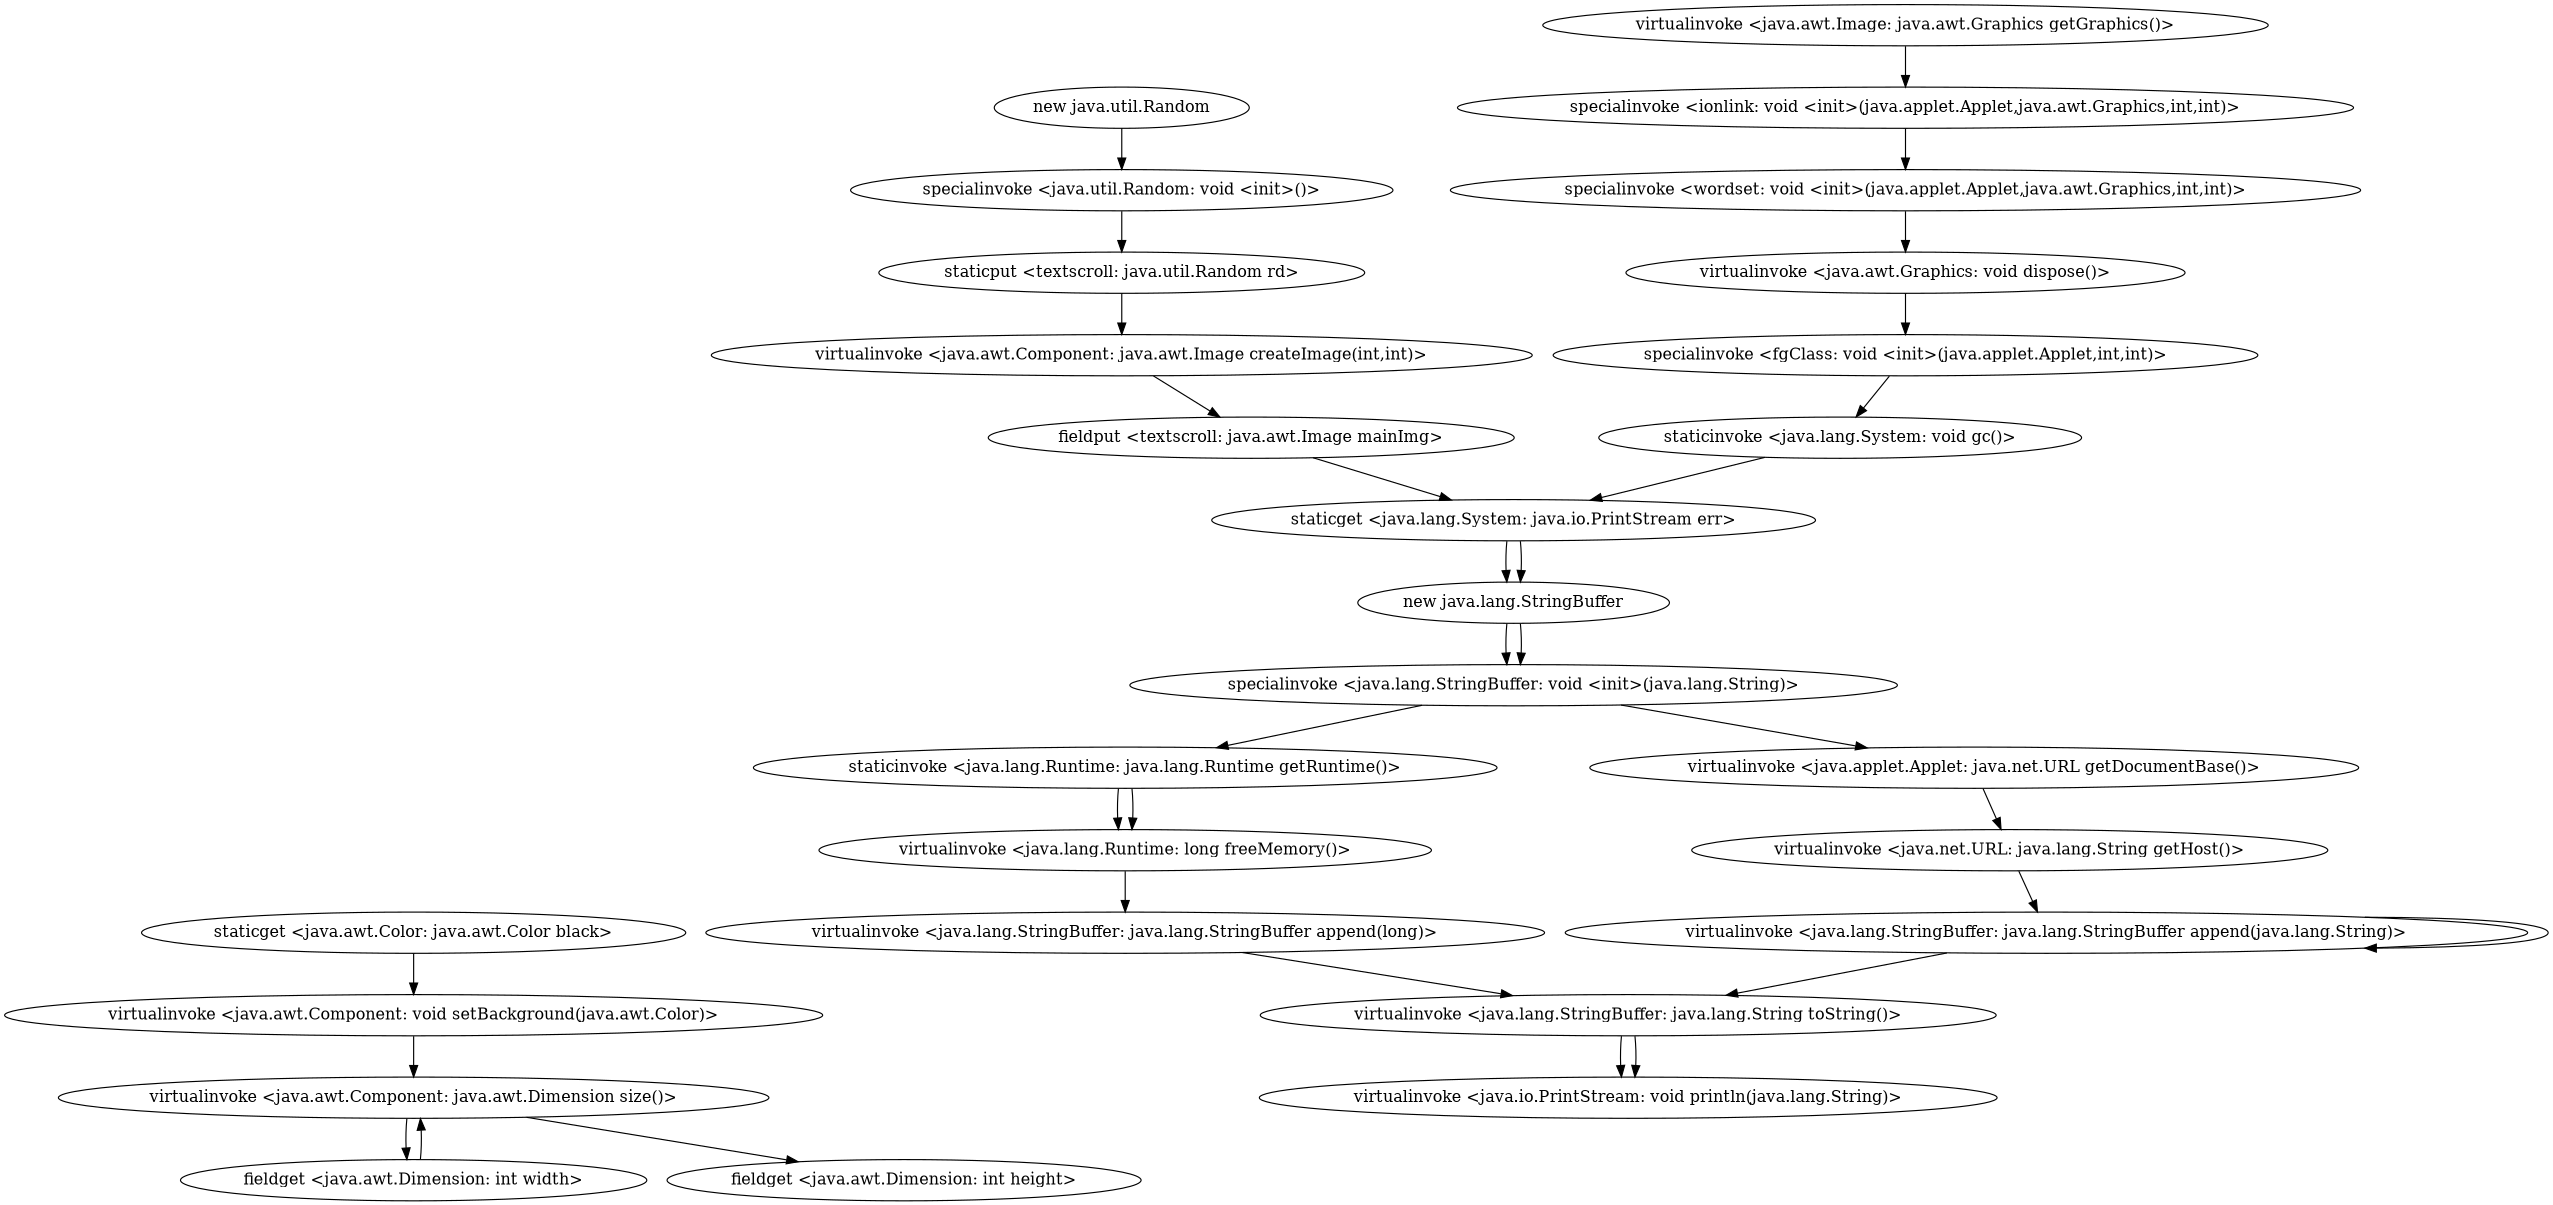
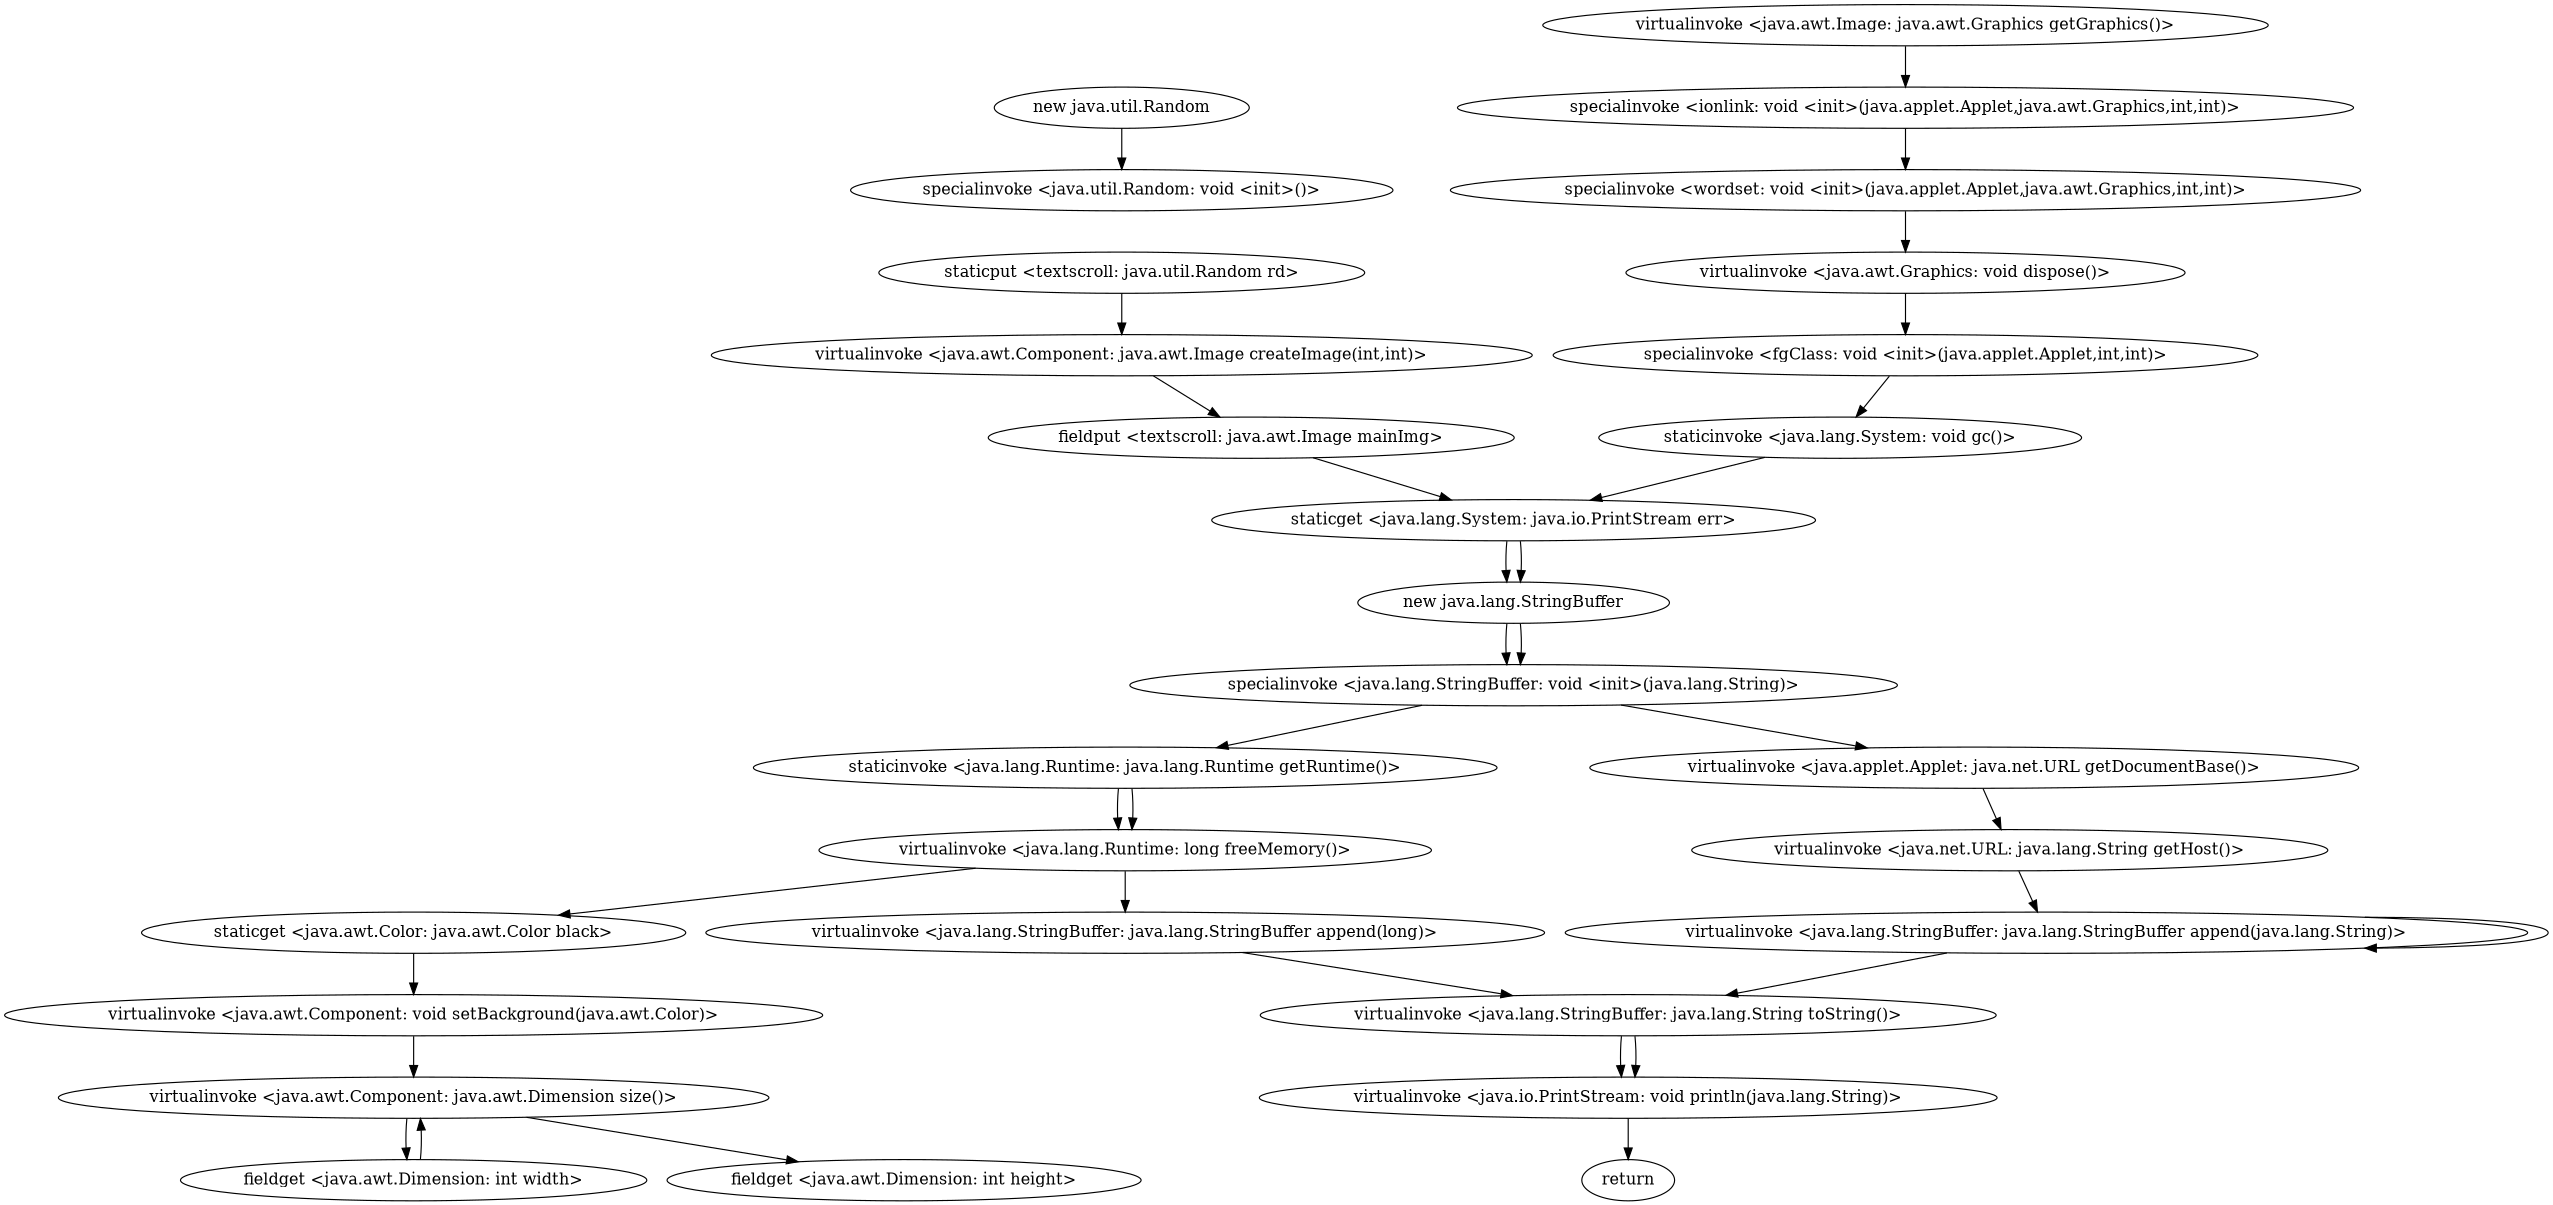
(1122, 226) -> none
none -> (773, 891)
none -> (1628, 1180)
